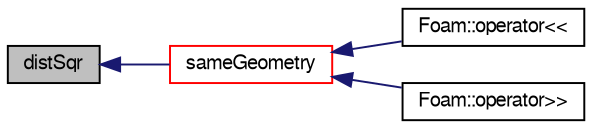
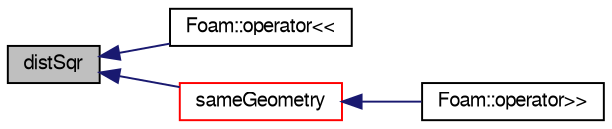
(377, 45) -> (145, 48)
